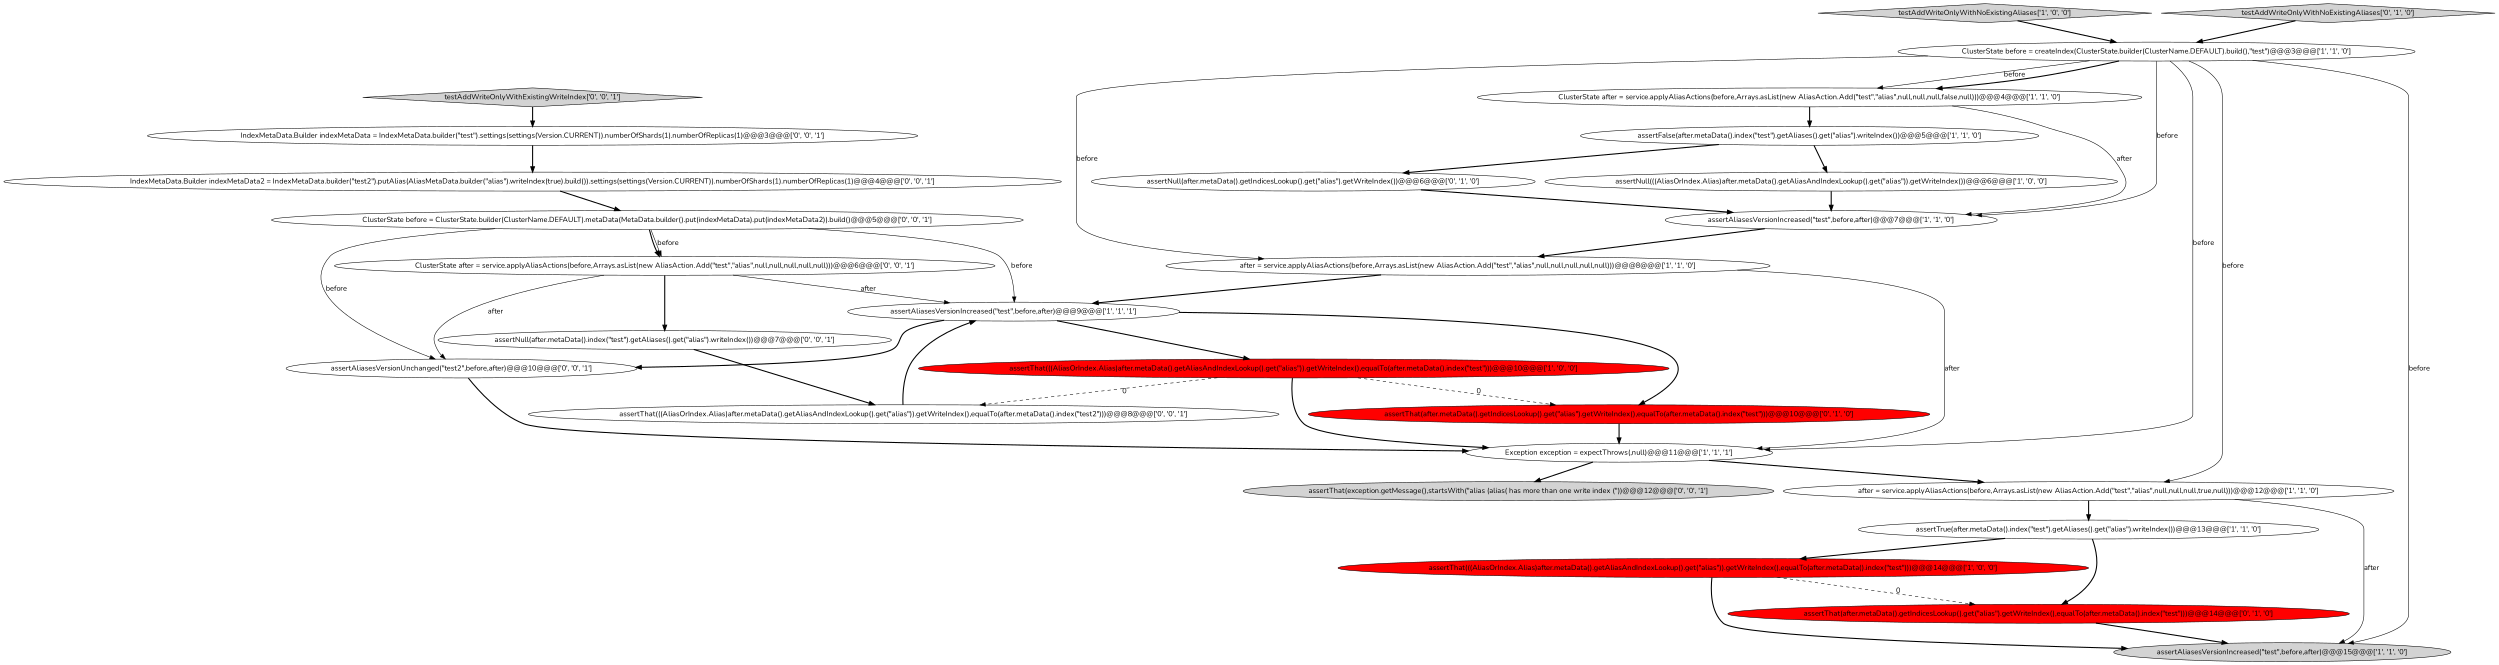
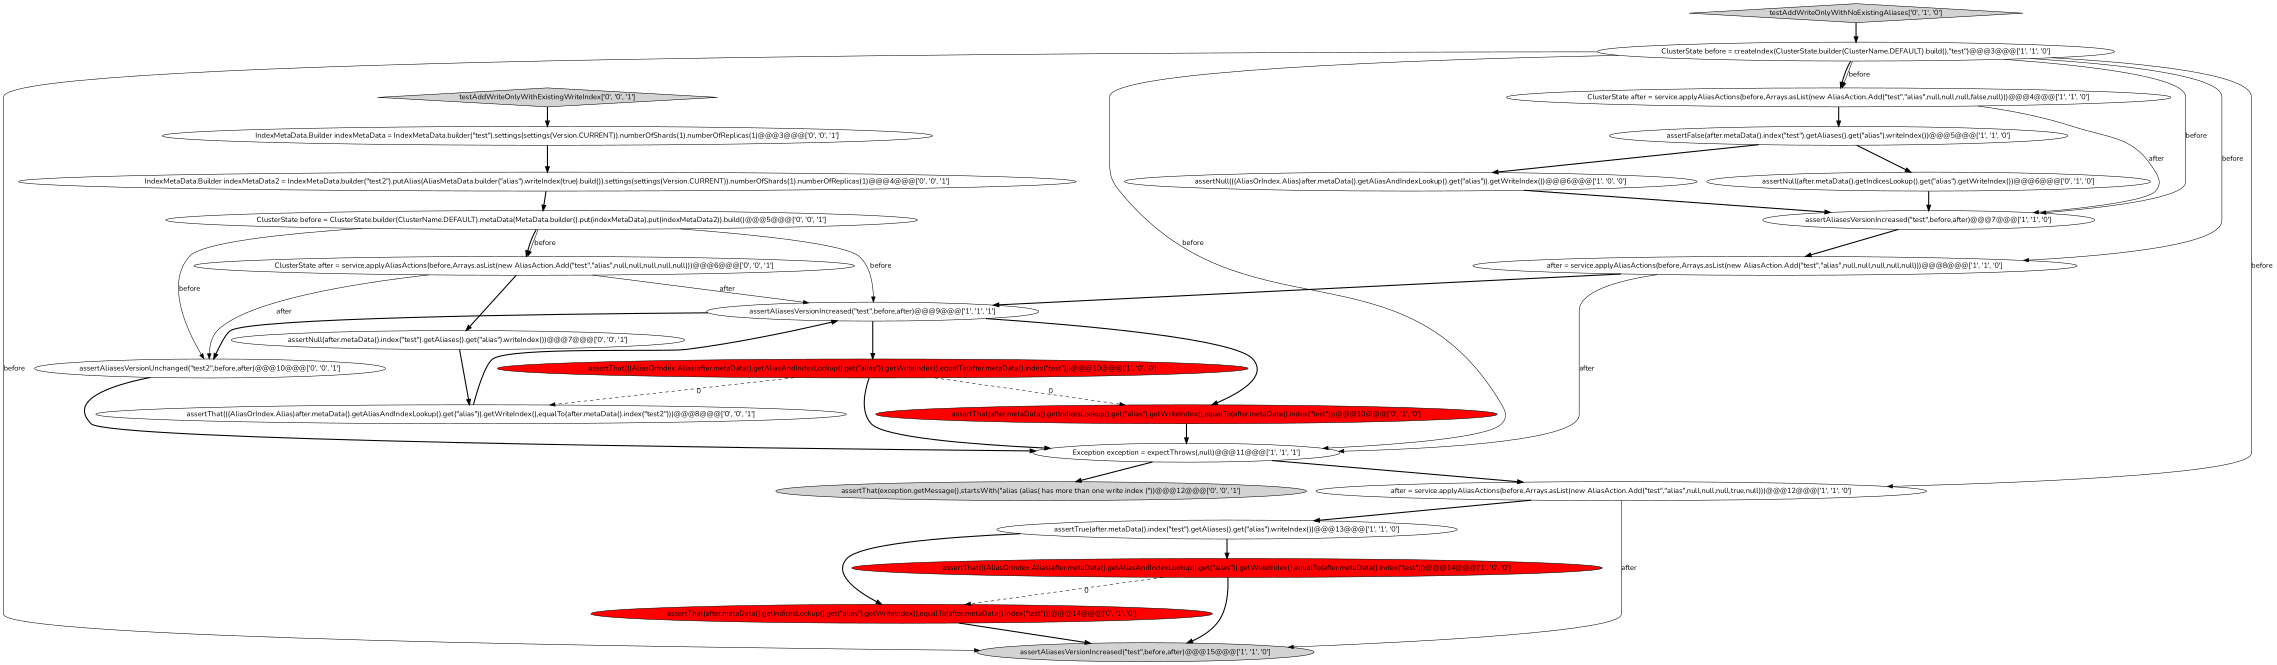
(1985, 13) -> none
